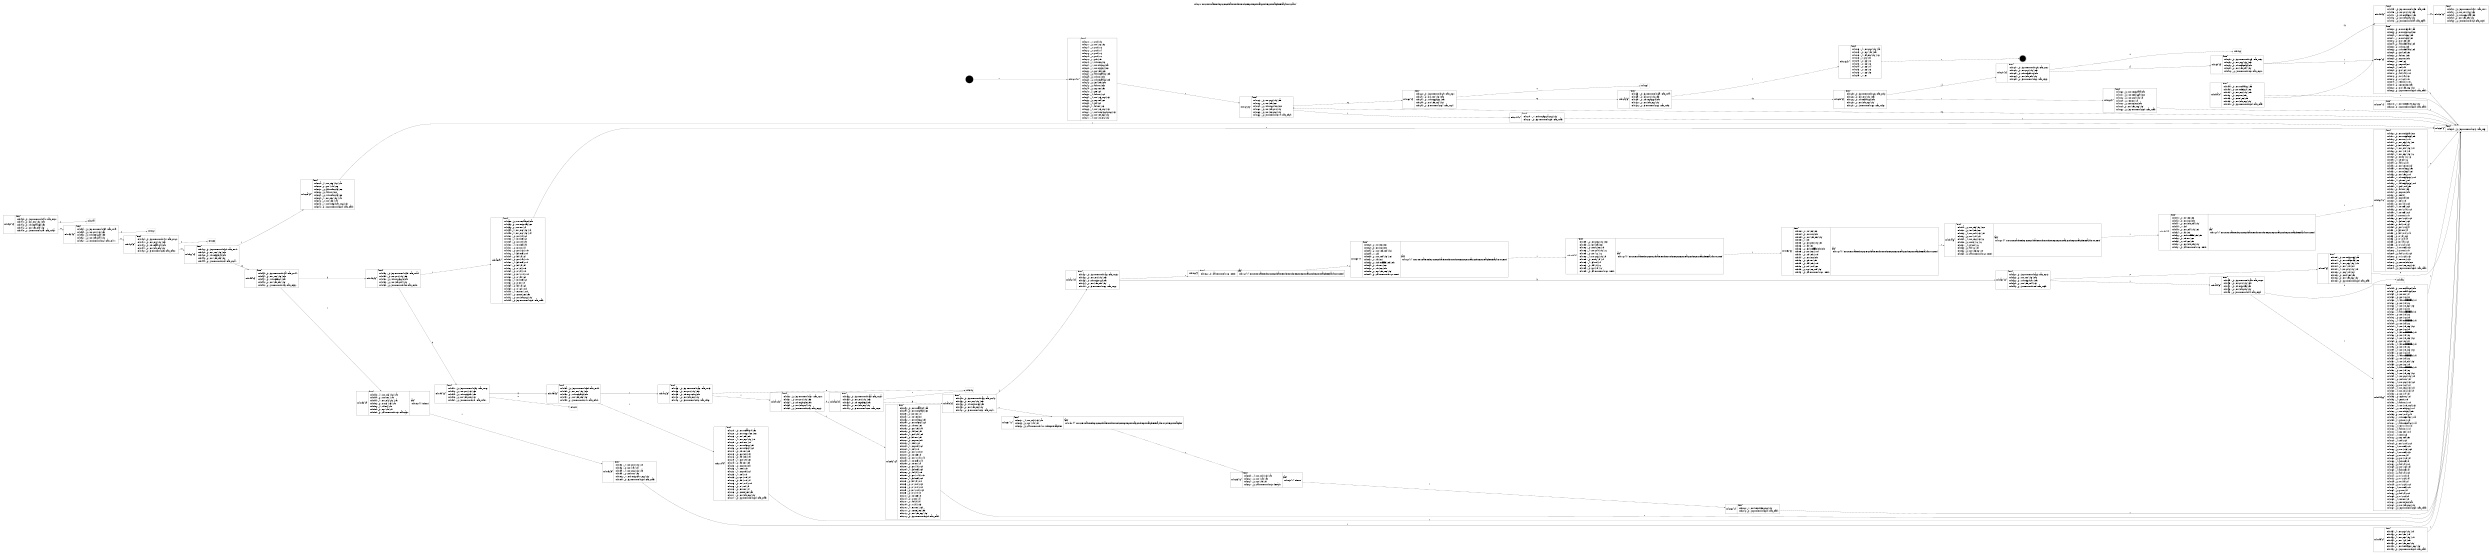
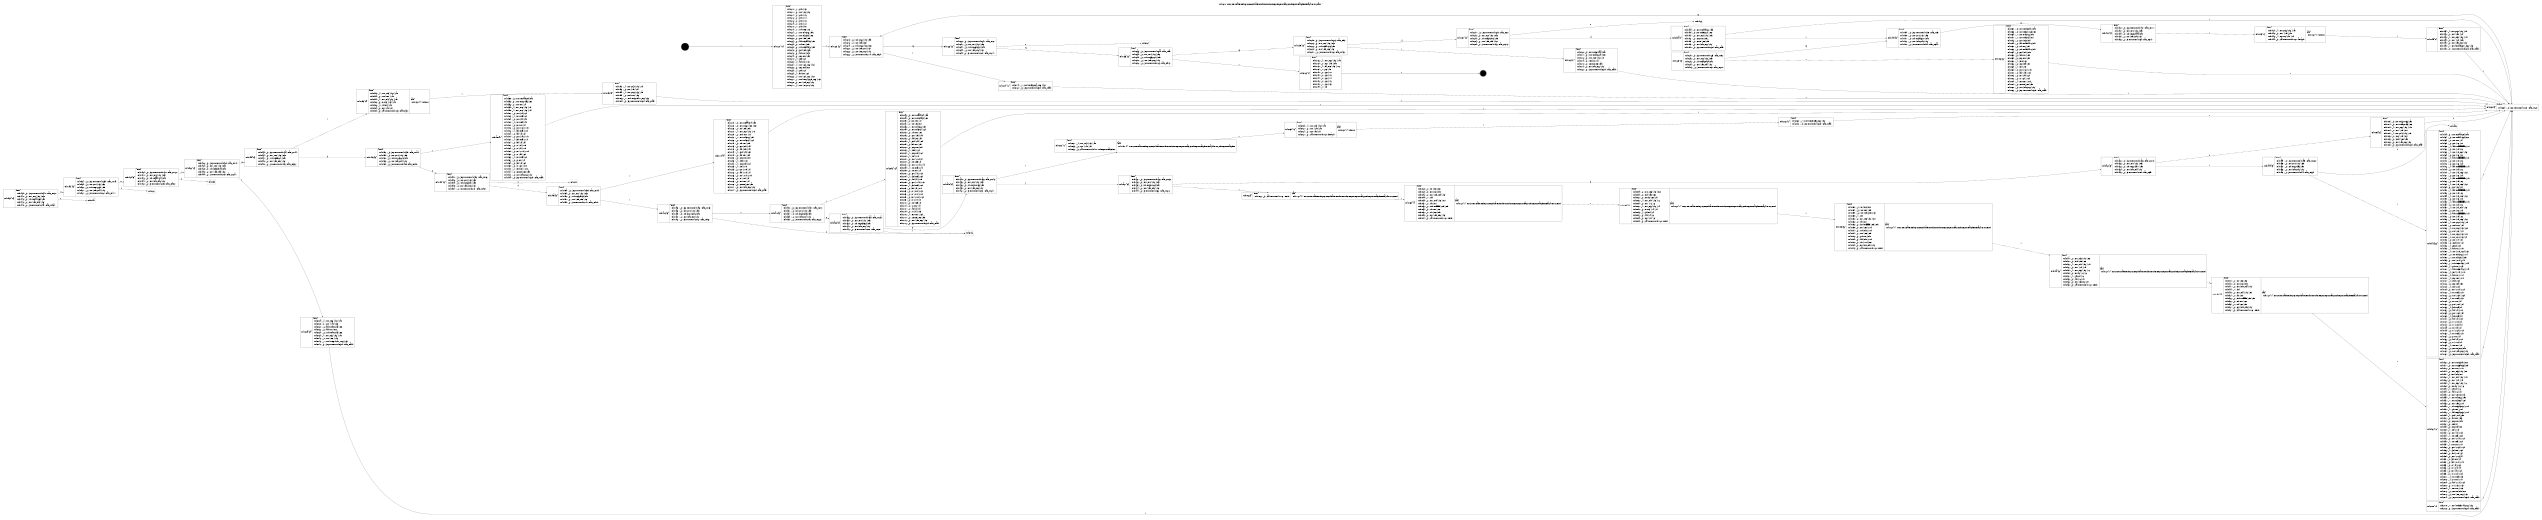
none -> (2290, 35)
(2130, 69) -> (1590, 38)
